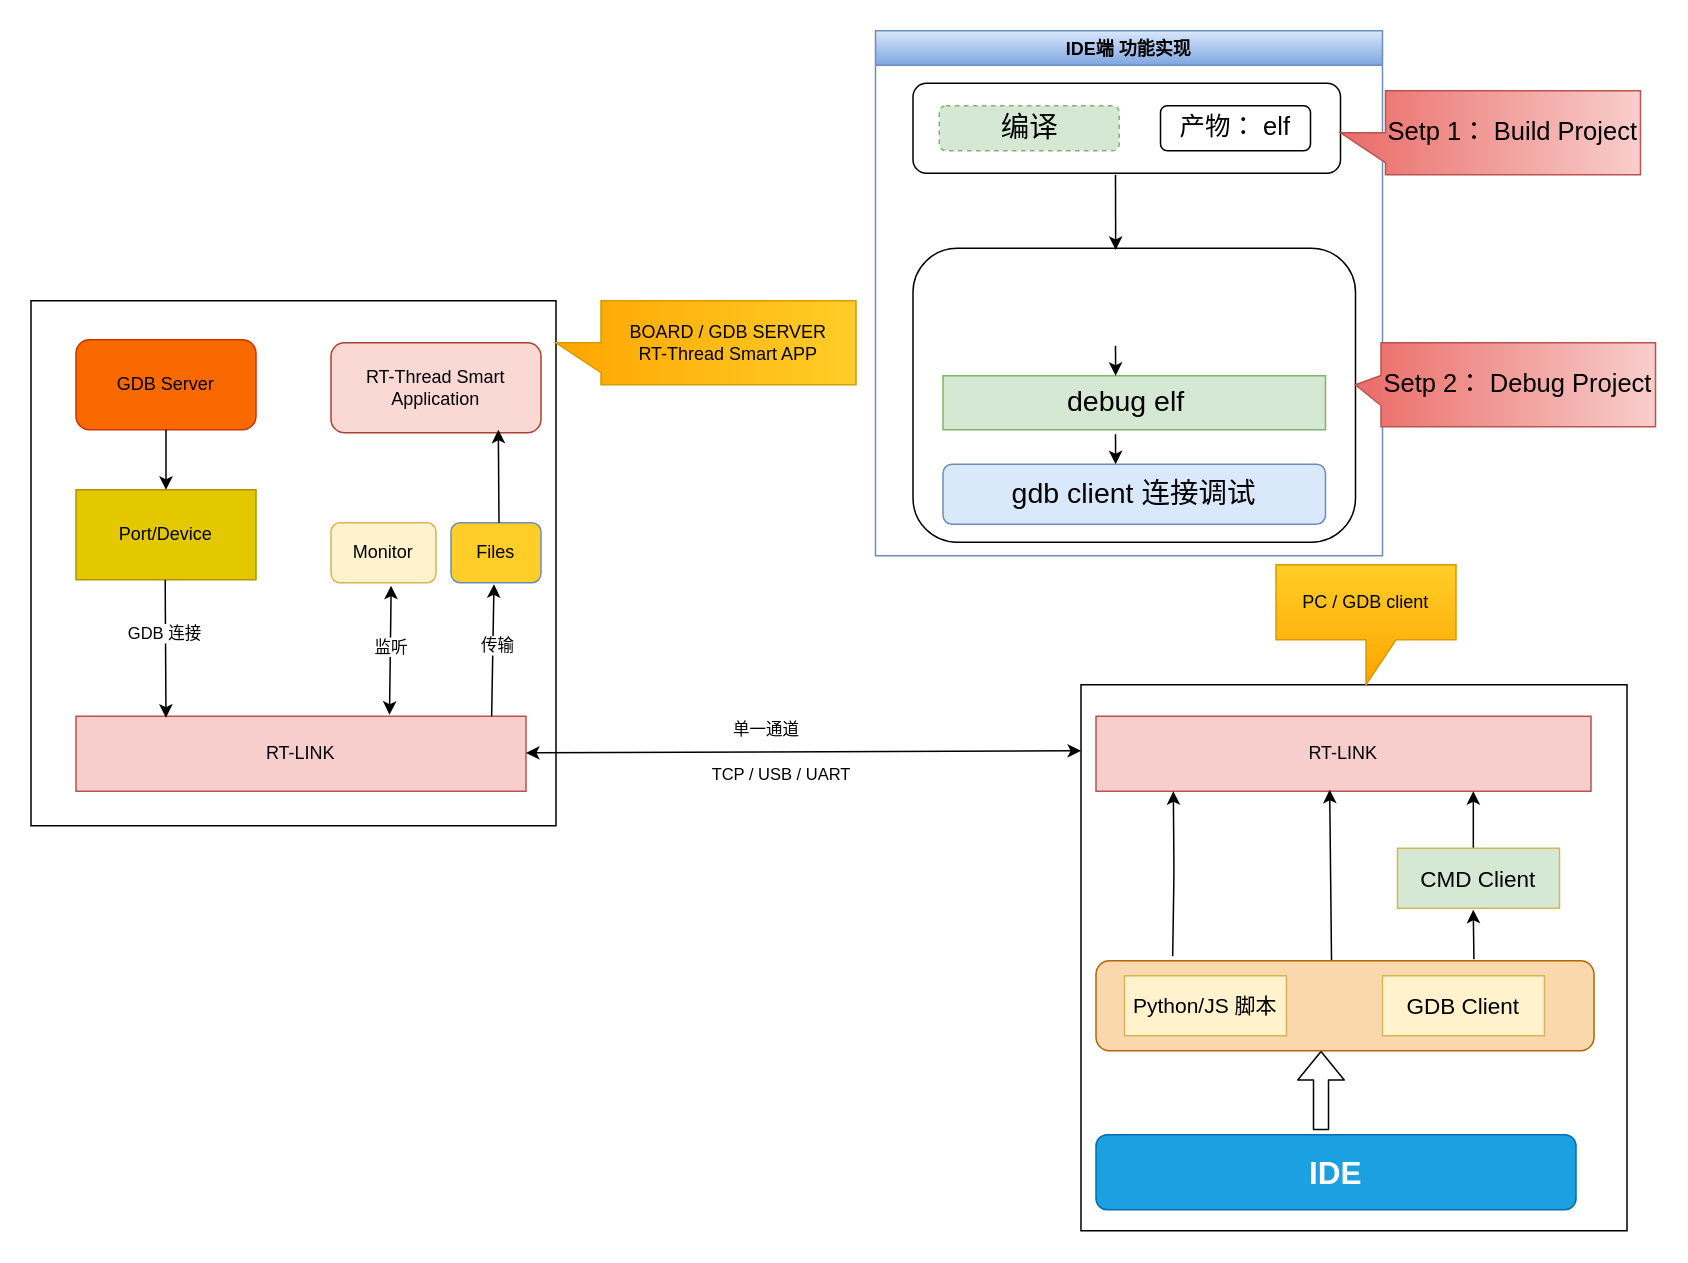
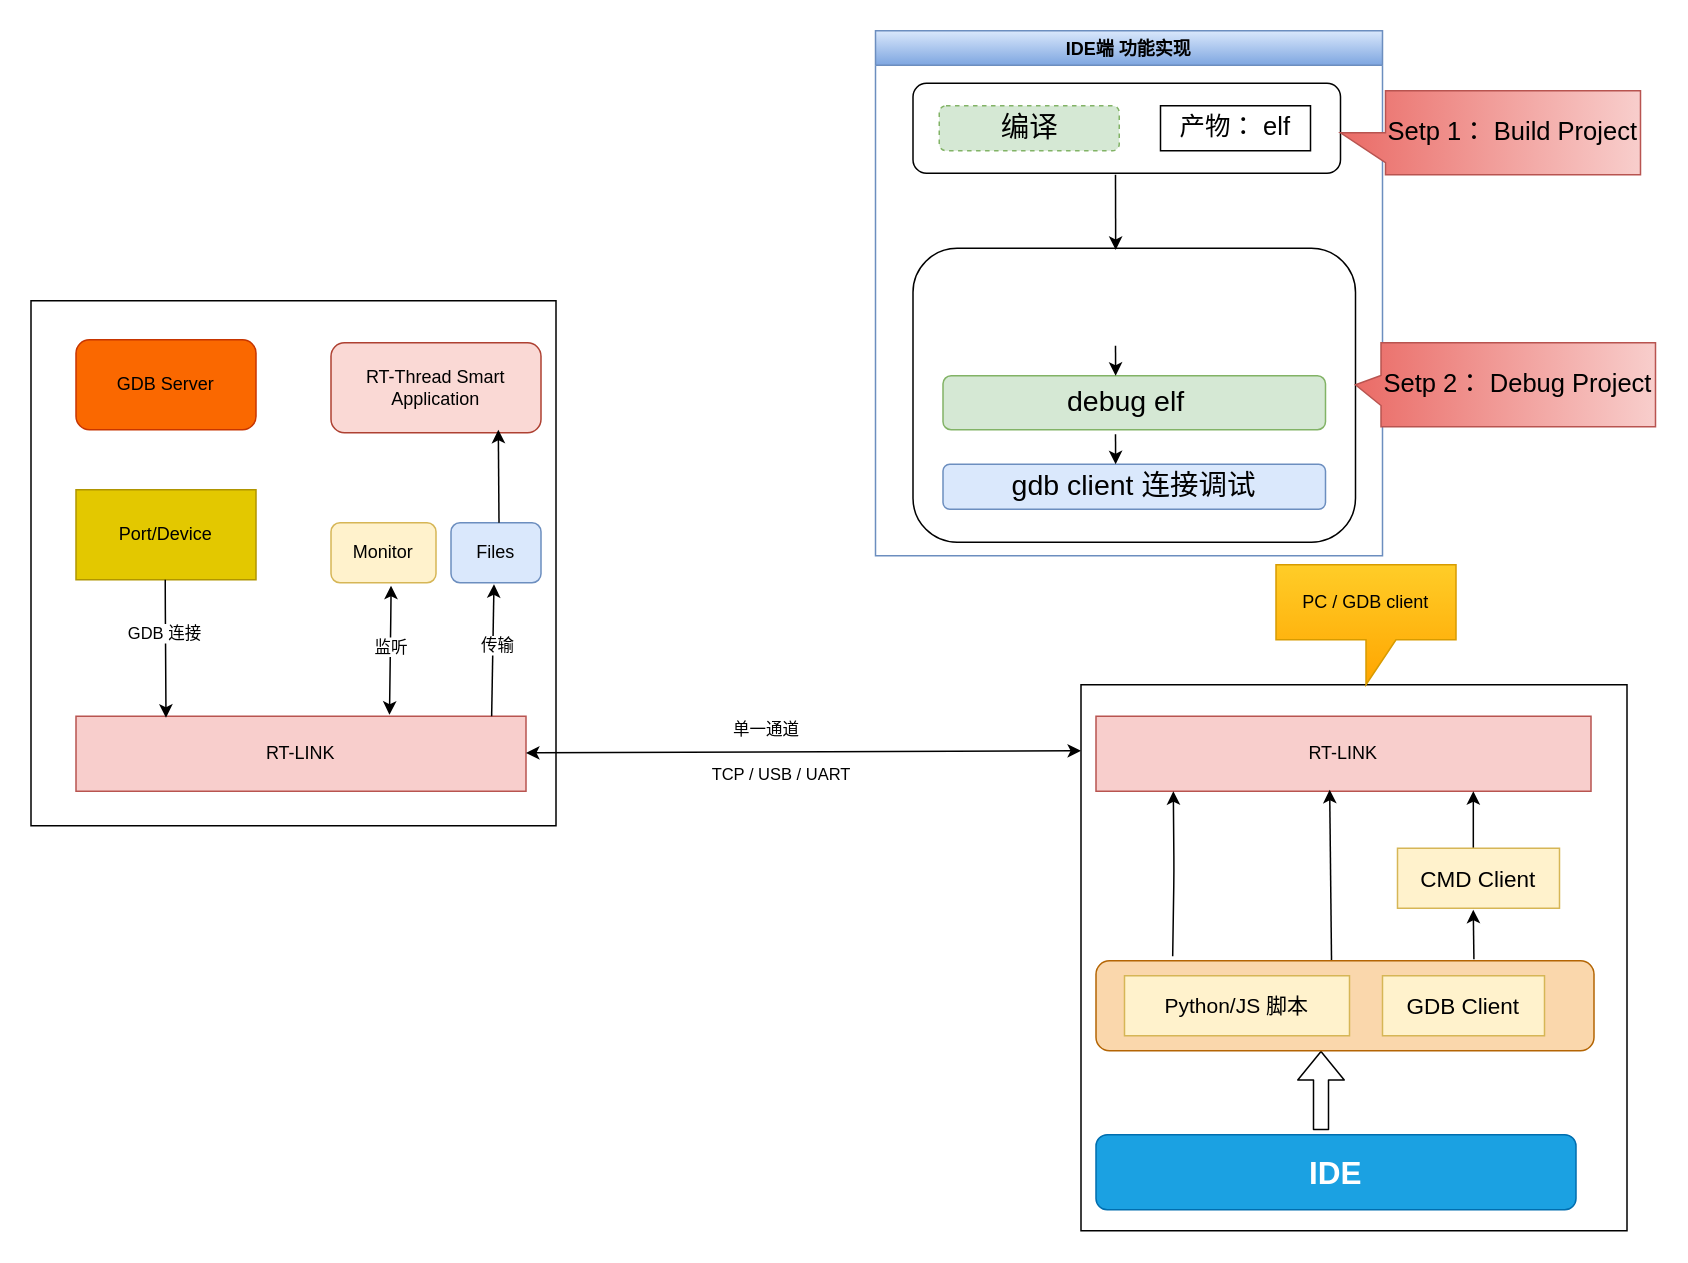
(1235, 128) -> (1235, 128)
(706, 343) -> none
(1134, 403) -> (1134, 403)
(166, 455) -> none
(1134, 494) -> (1134, 487)
(496, 553) -> (496, 553)
(1478, 878) -> (1478, 878)
(1205, 1006) -> (1237, 1006)
